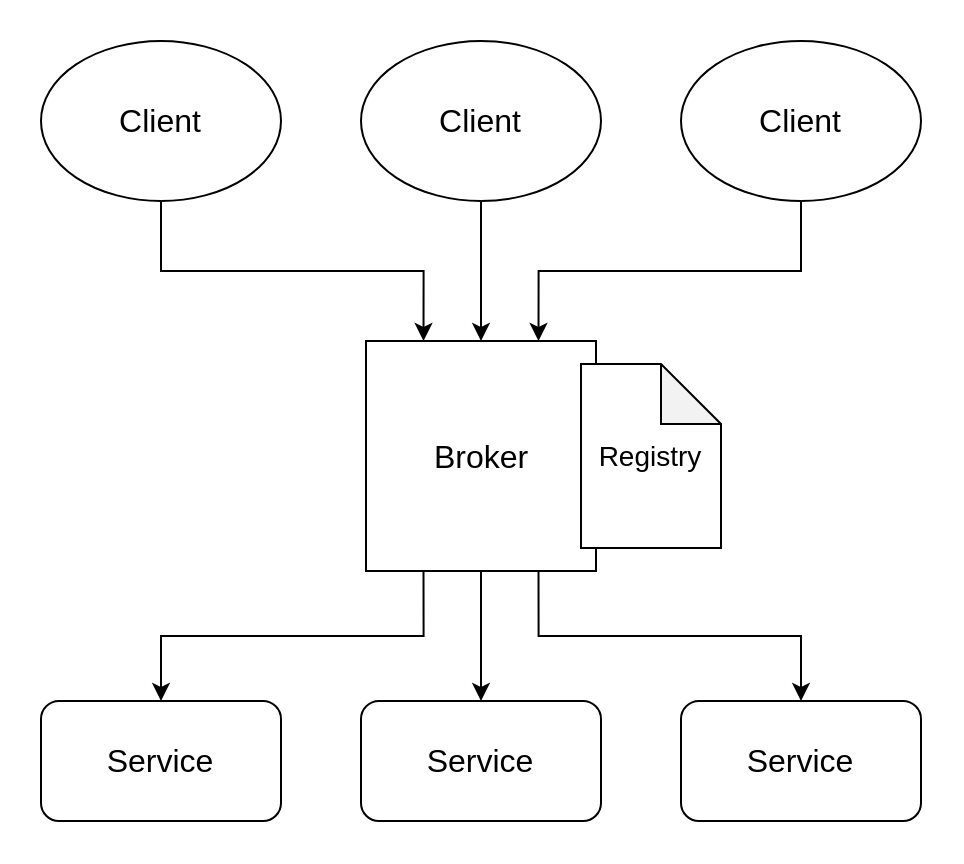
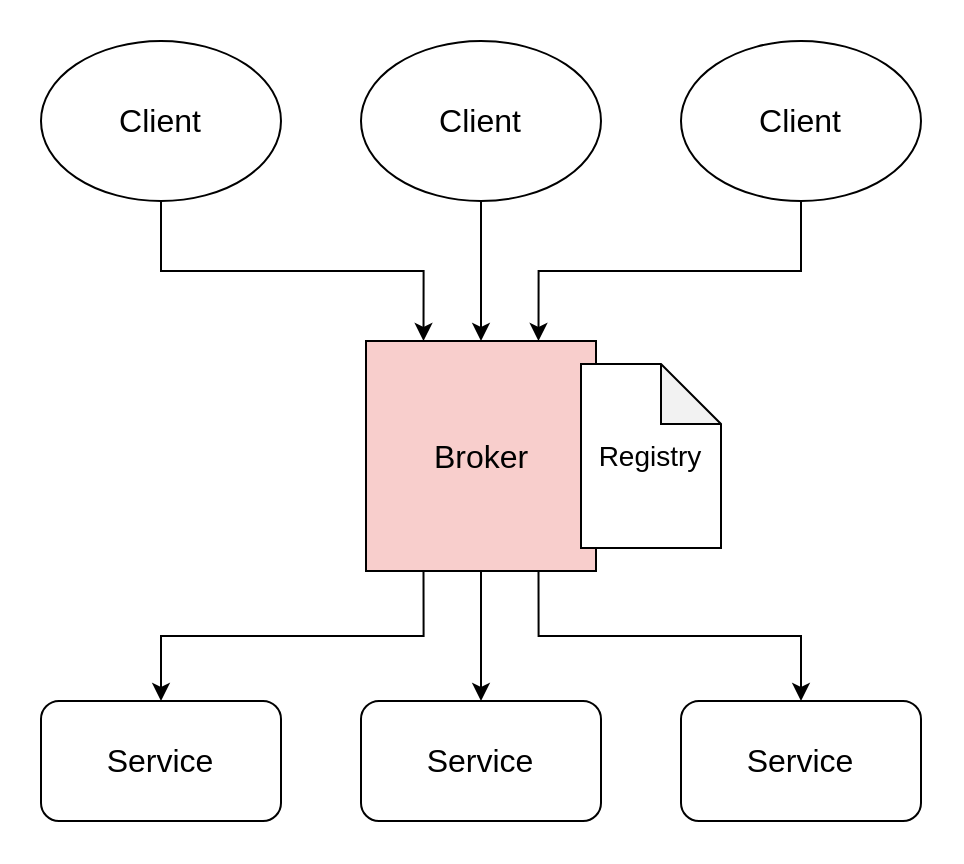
(481, 456) -> (481, 456)
